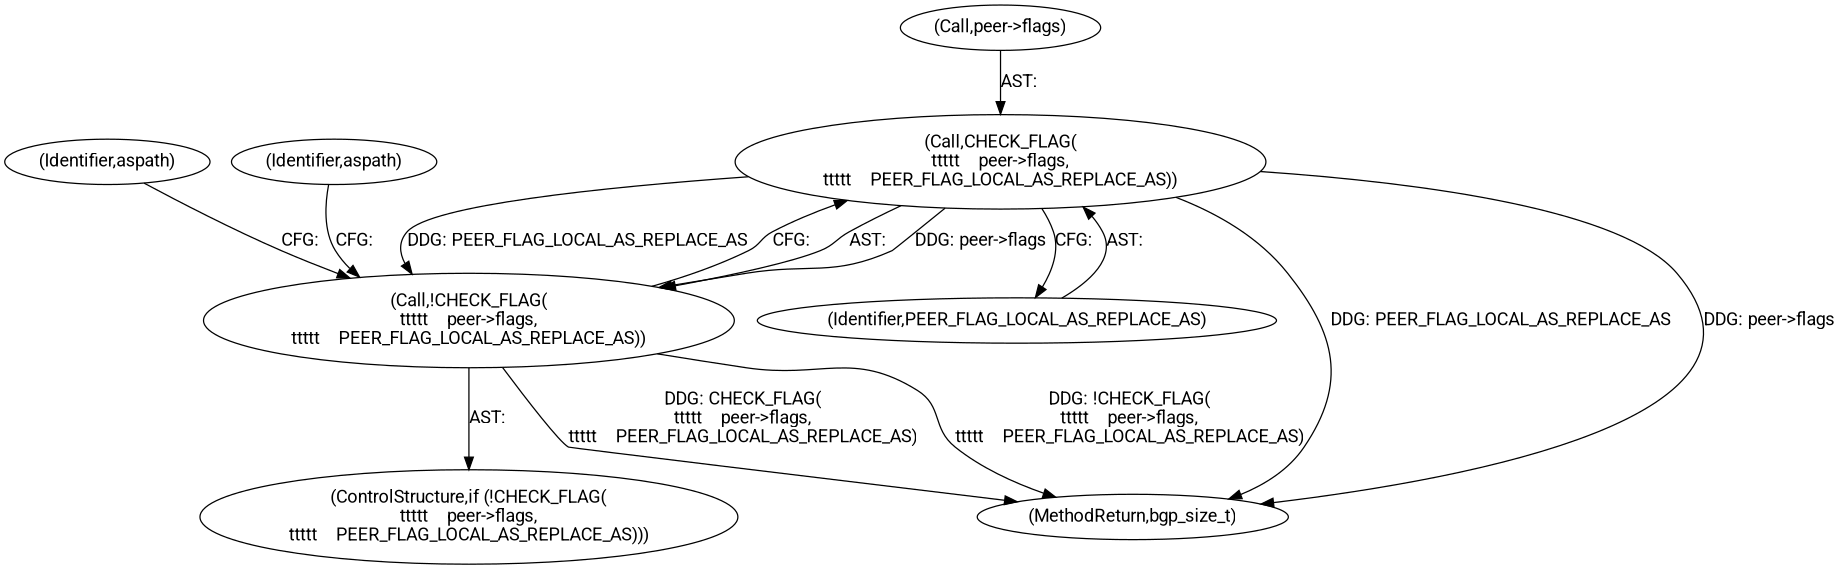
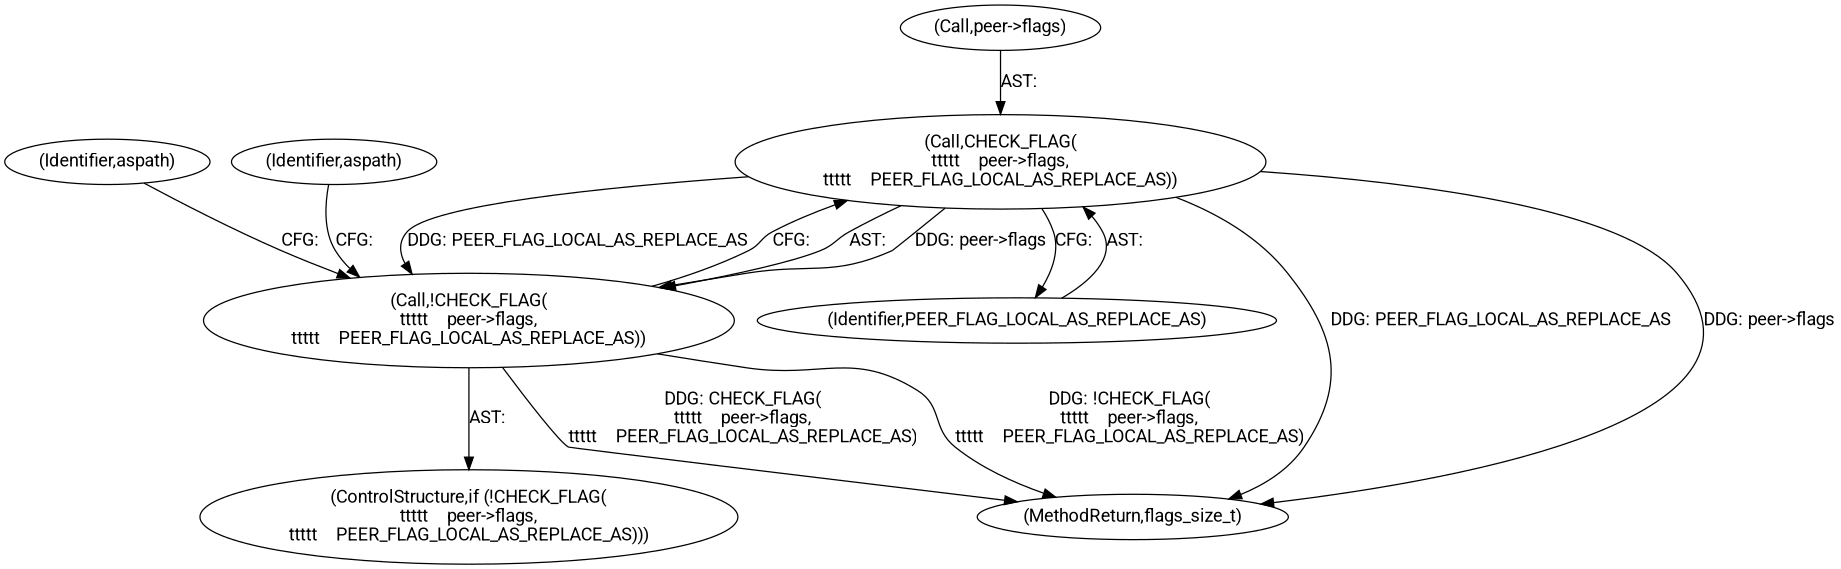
(1133, 517) -> (1133, 517)
